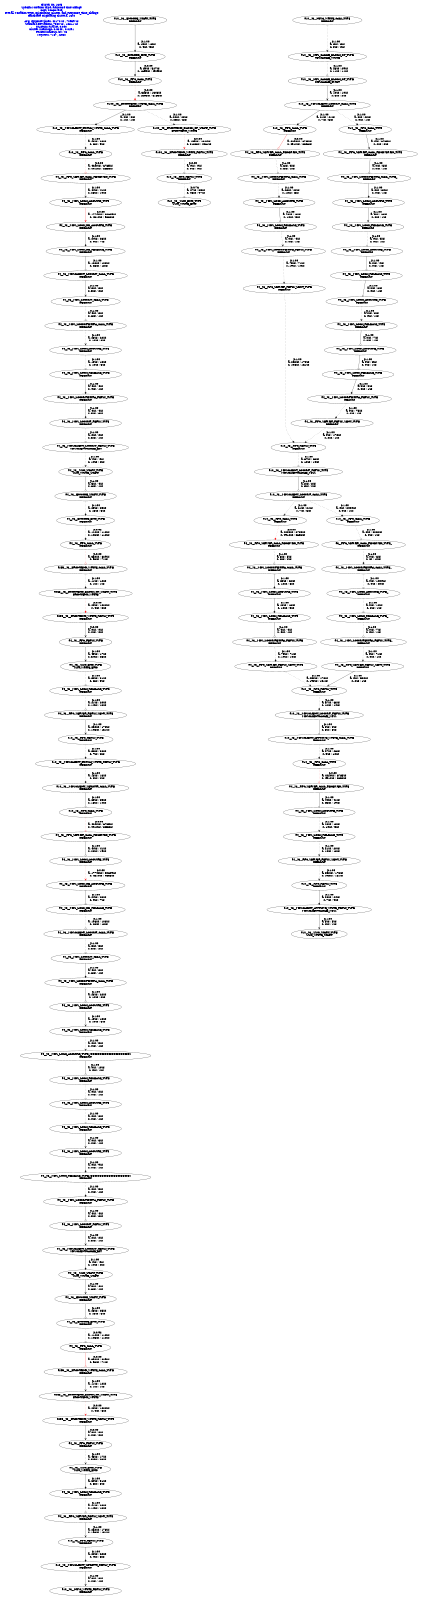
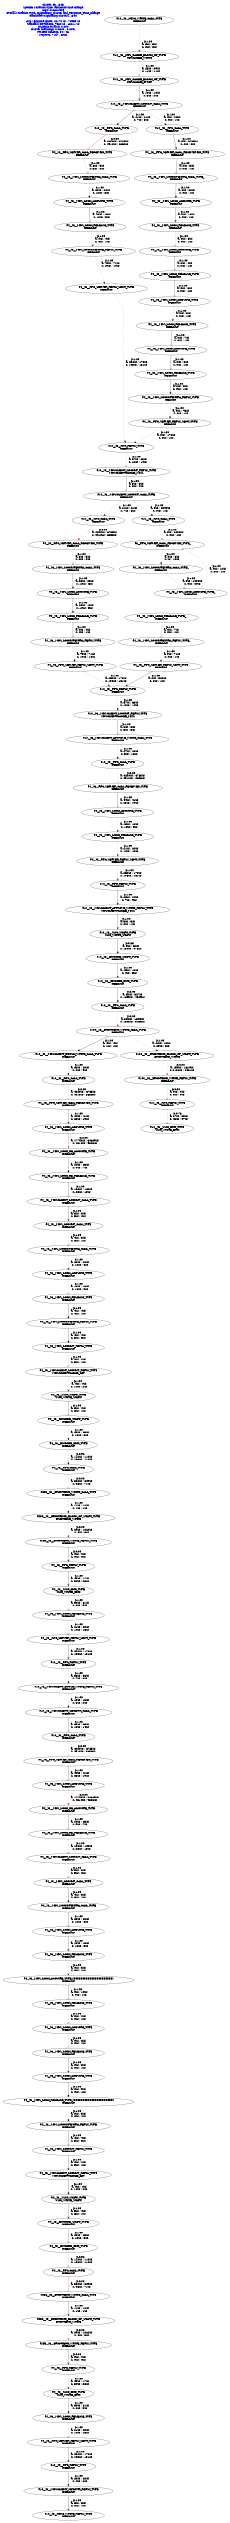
(363, 605) -> (204, 565)
none -> (118, 945)
